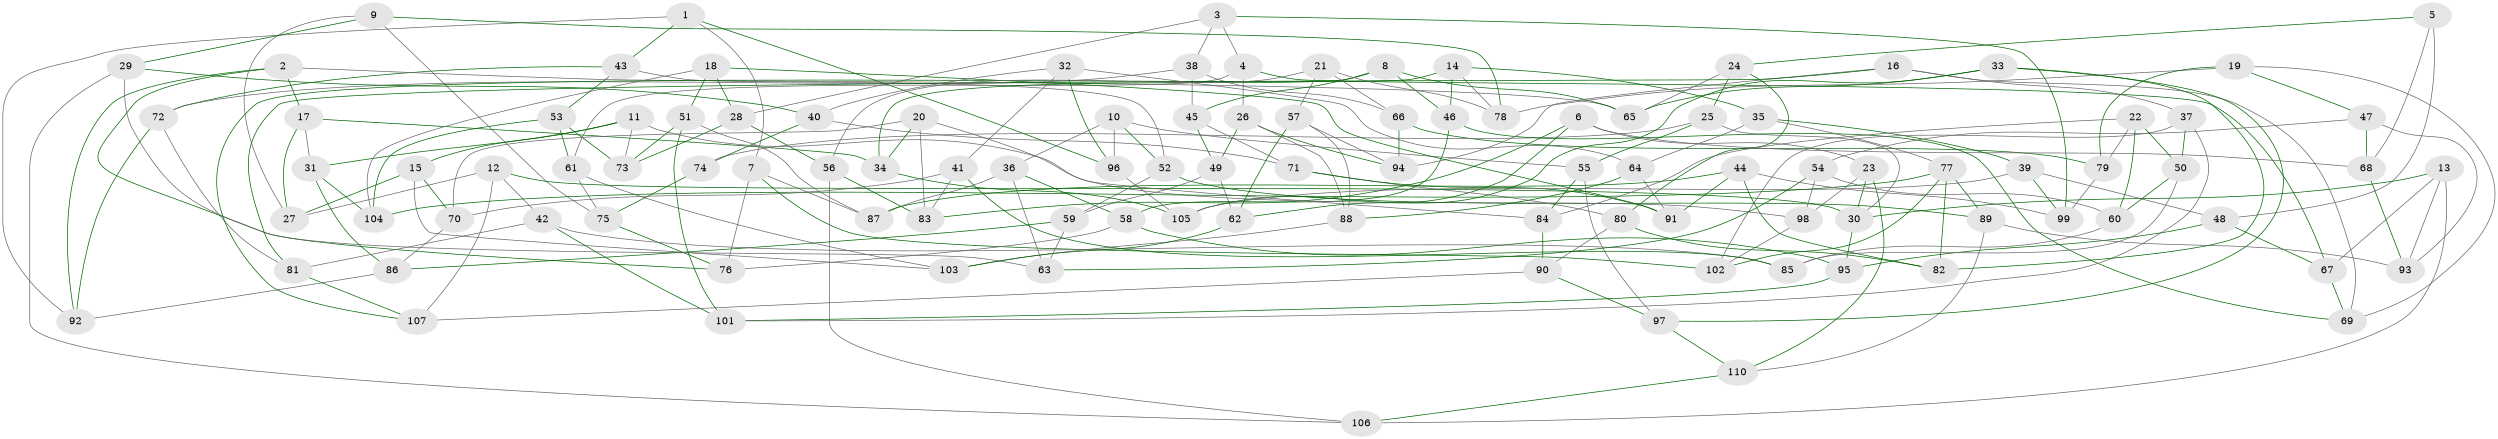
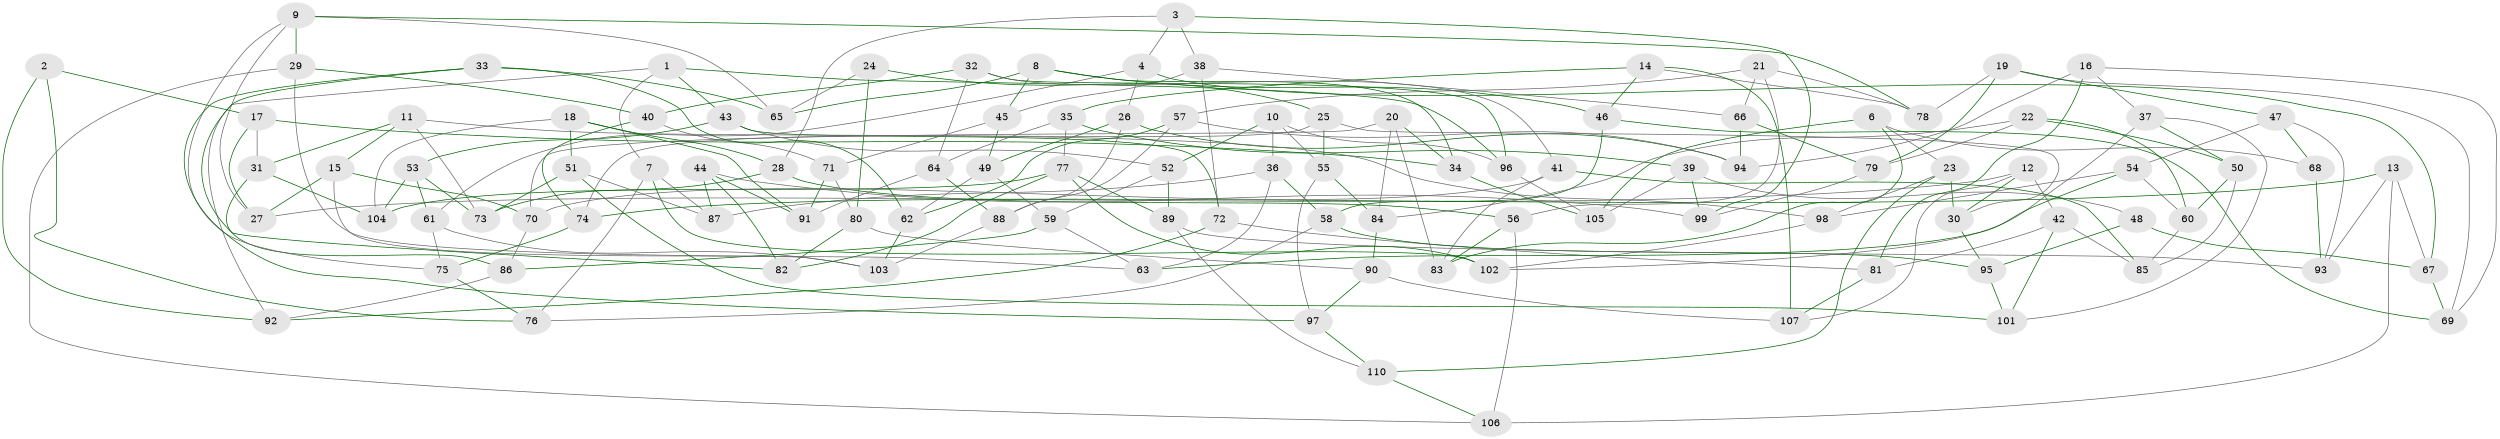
(2432, 16) -> none
(992, 76) -> (809, 90)
(960, 82) -> (551, 30)
(2164, 198) -> (1889, 201)
